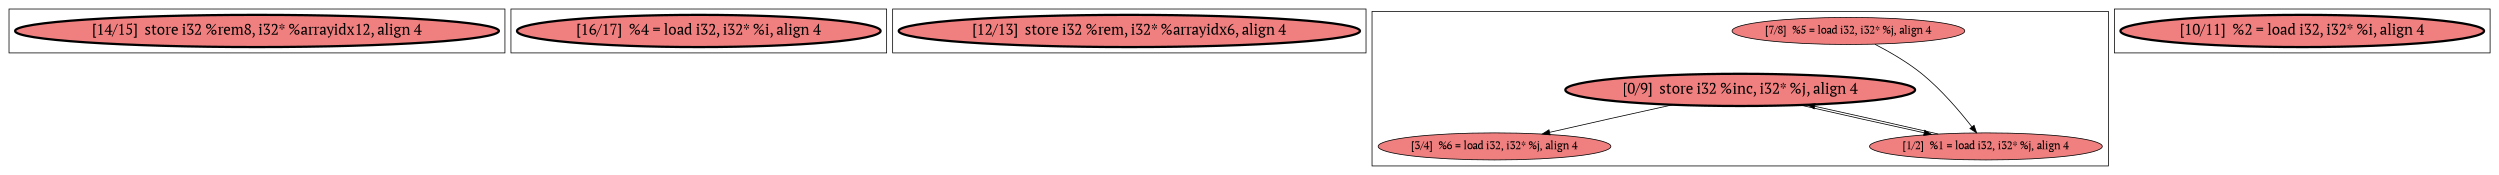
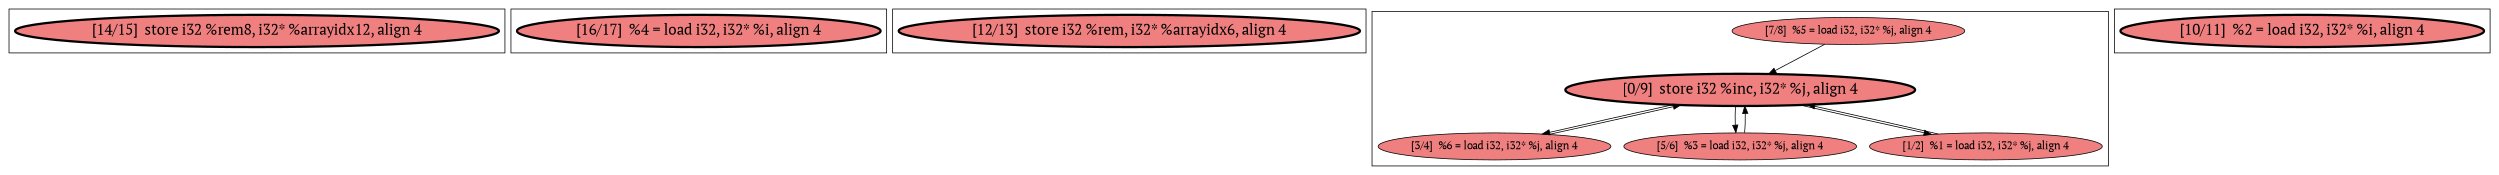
(1929, 80) -> (1800, 57)
none -> (1611, 121)
none -> (1740, 146)
